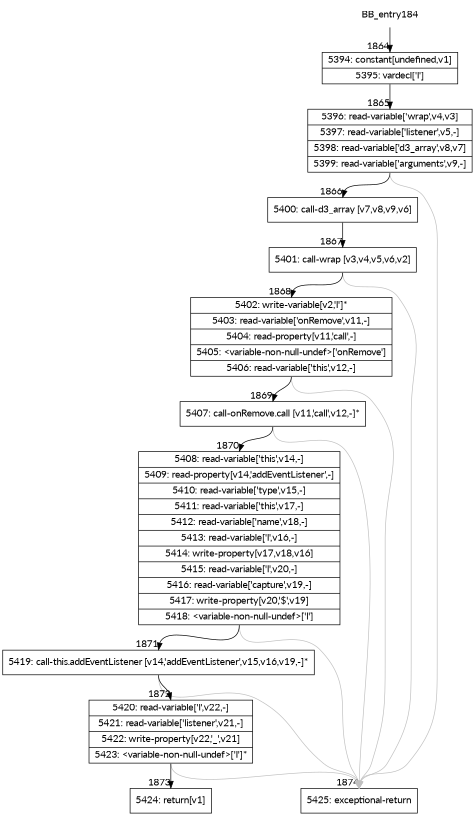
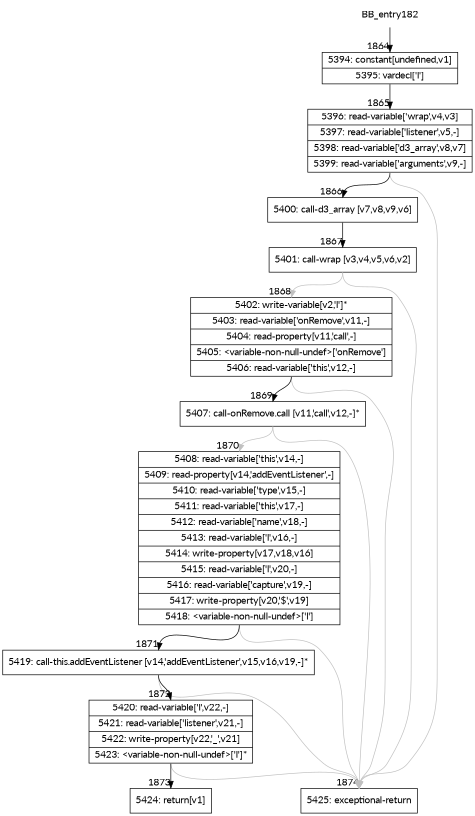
(390, 15) -> (390, 15)
(321, 285) -> (321, 285)
(260, 438) -> (260, 438)
